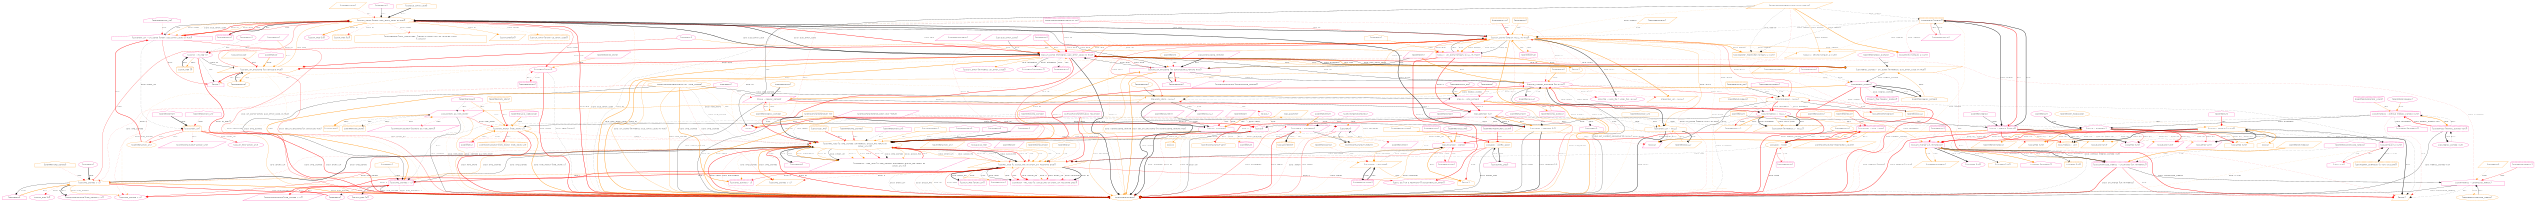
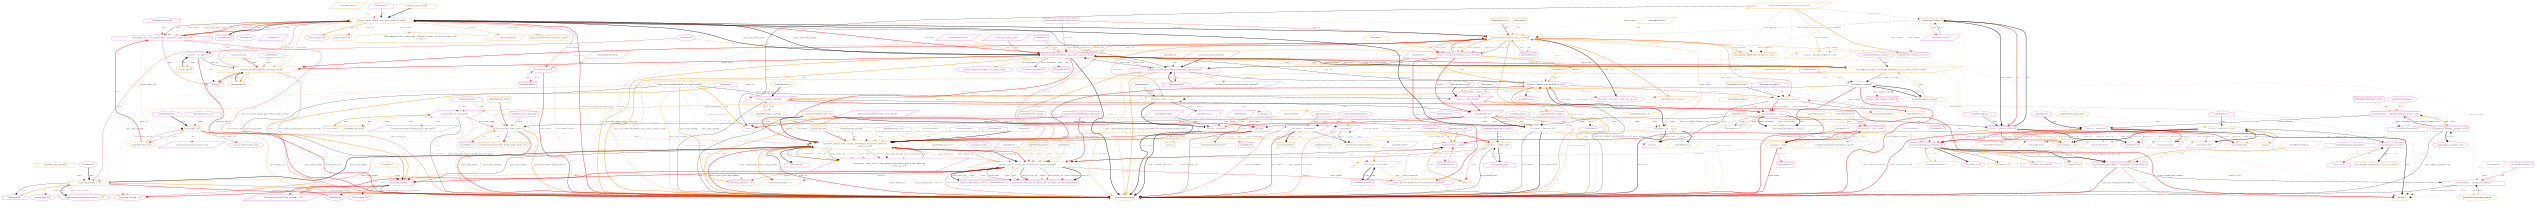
(721, 103) -> (721, 103)
(1260, 123) -> (1378, 102)
